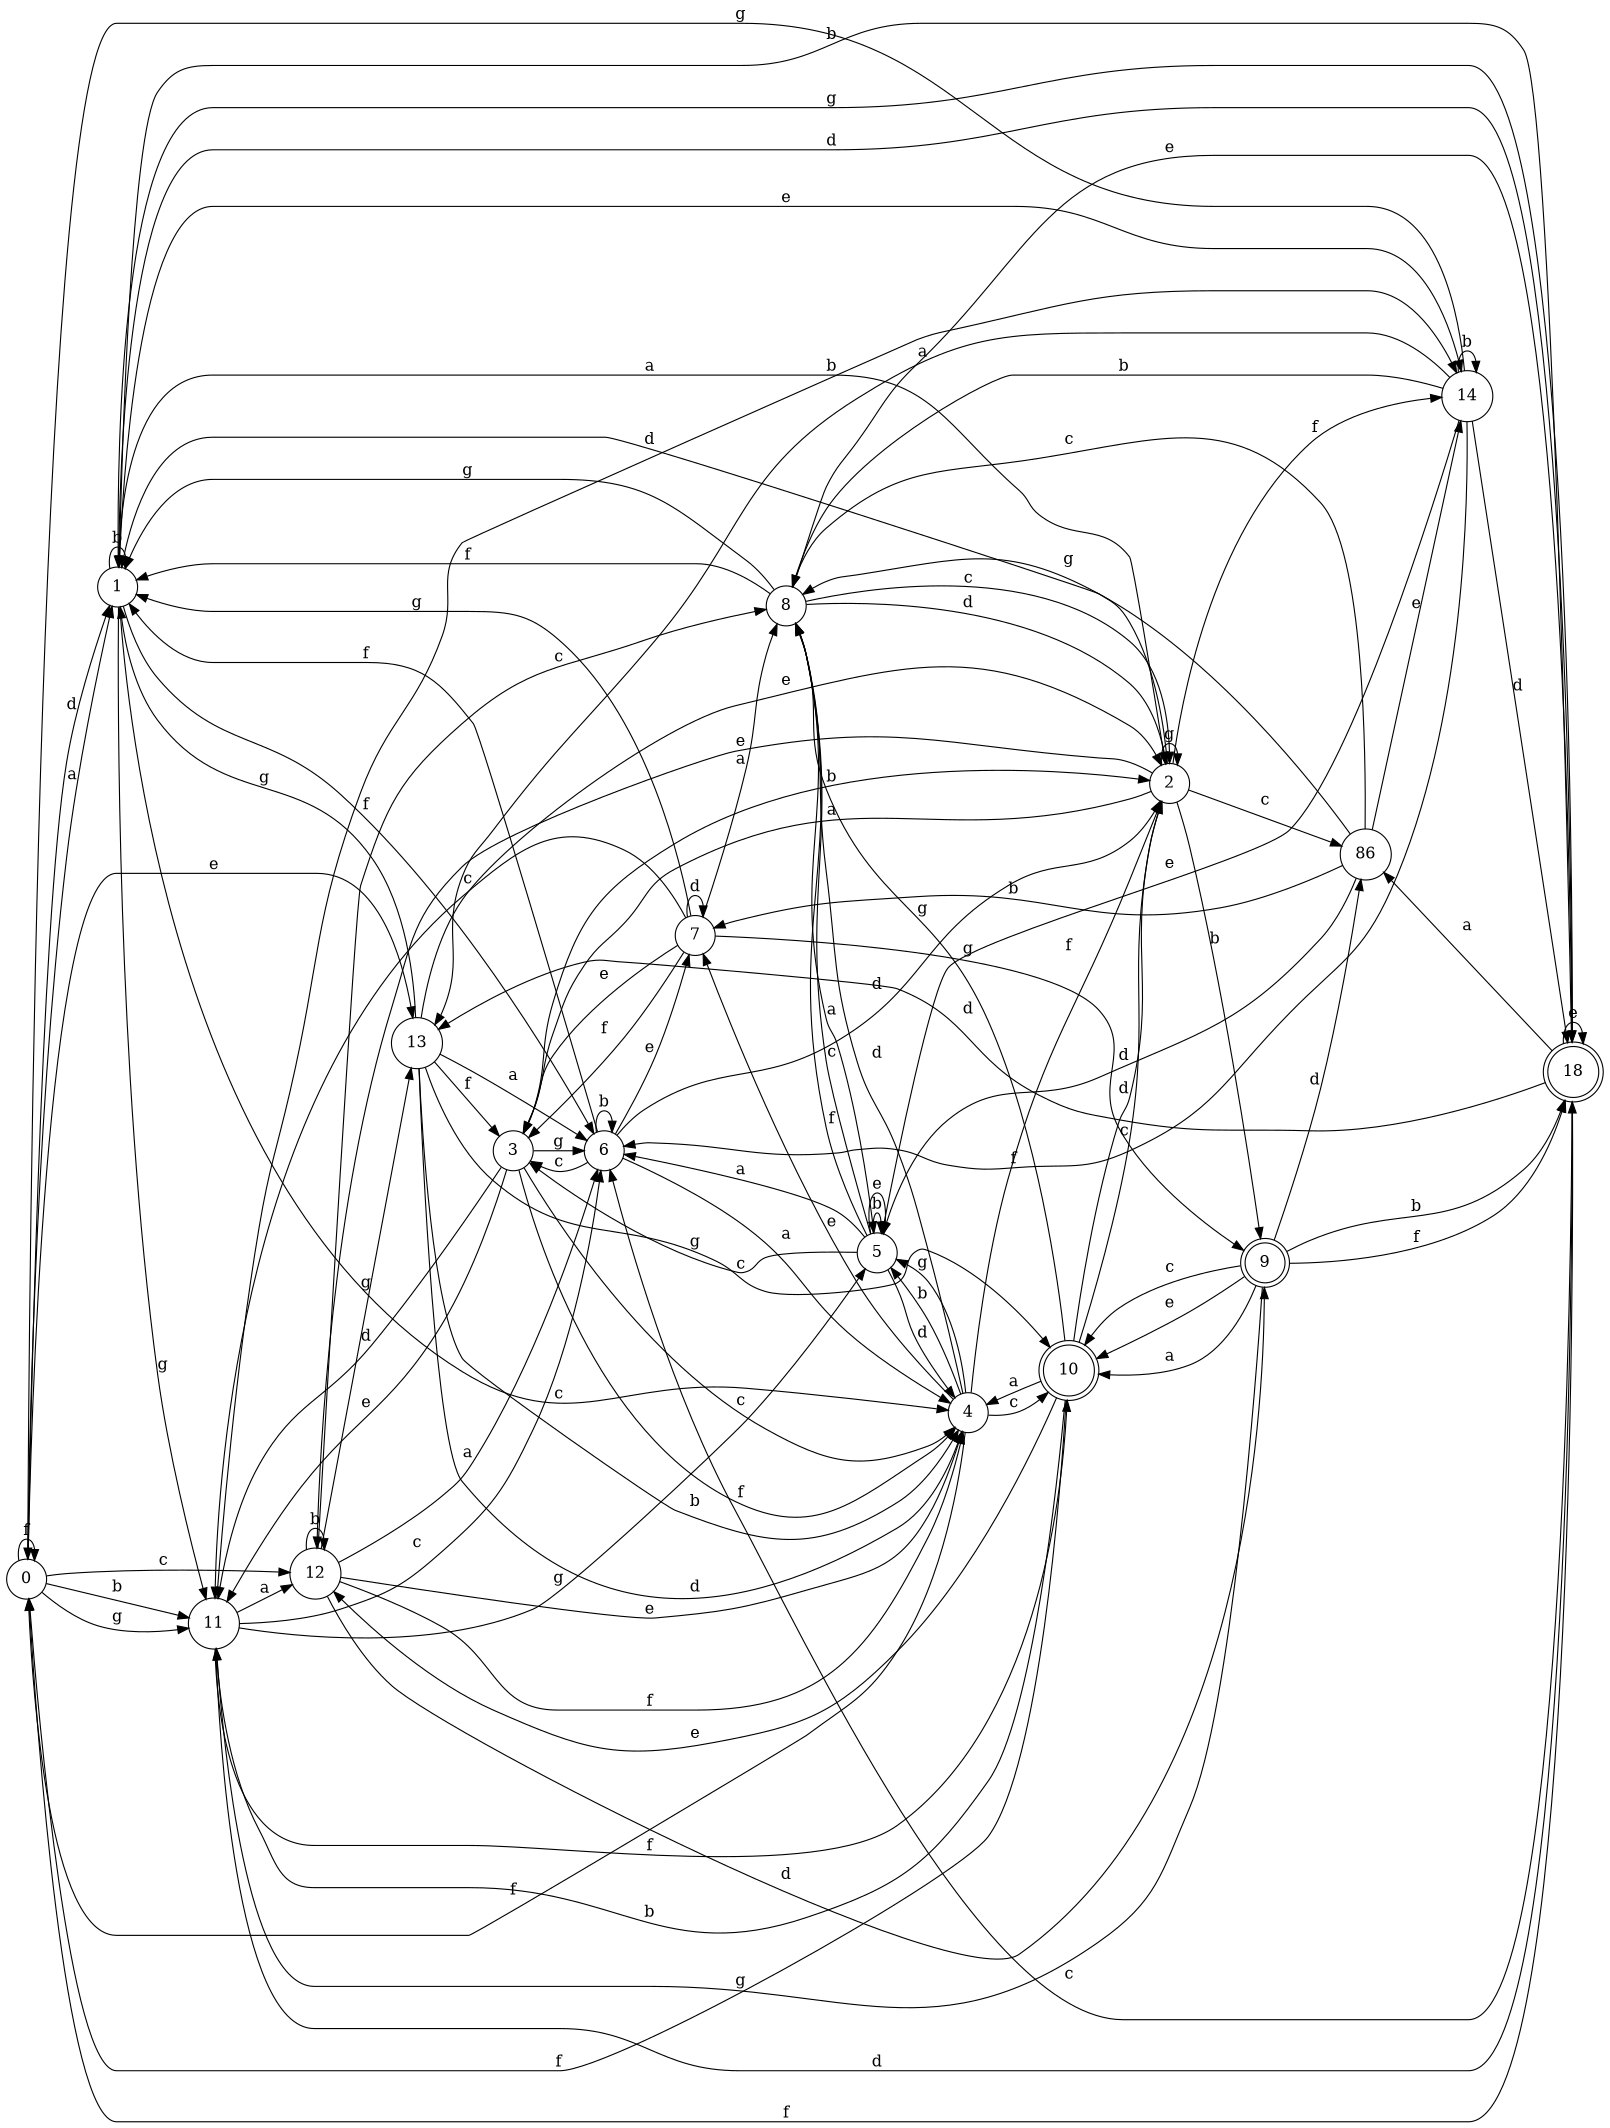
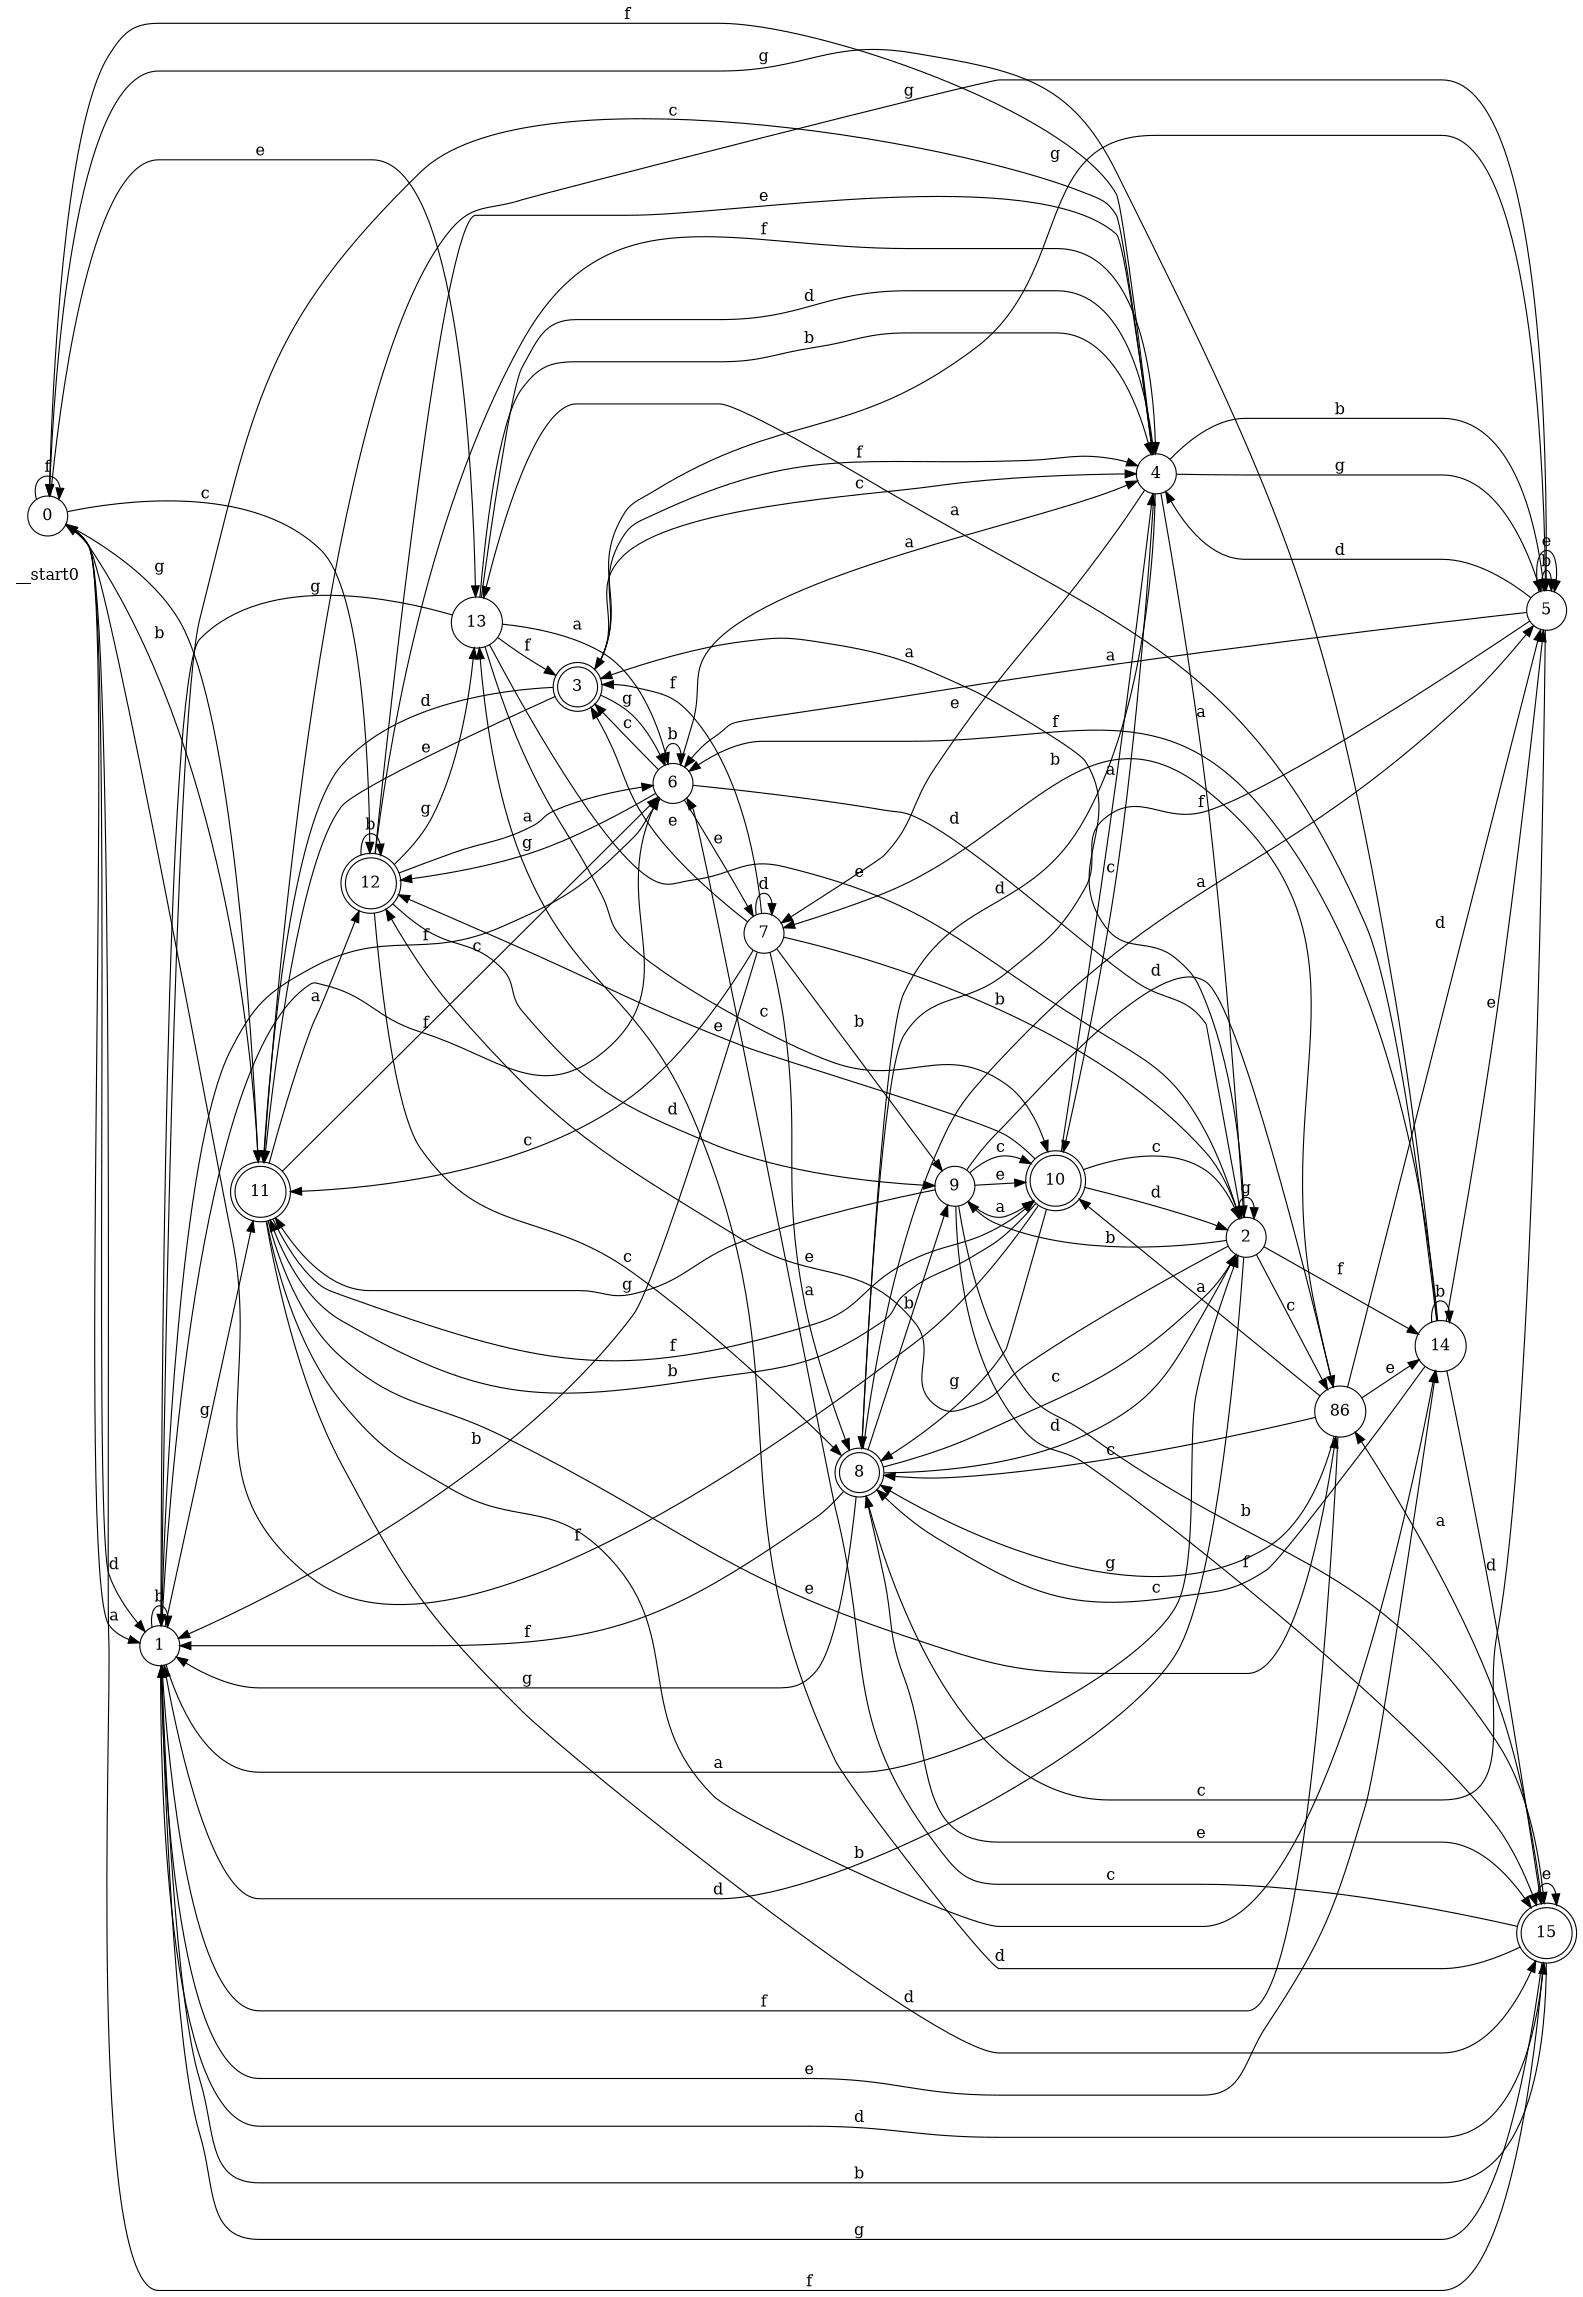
(1124, 367) -> (1156, 1589)
none -> (48, 576)
(417, 603) -> (477, 1440)
(786, 606) -> (859, 1473)
(716, 823) -> (1027, 1023)
none -> (539, 850)
(1069, 946) -> (1201, 713)
(968, 949) -> (859, 1023)
(1573, 1072) -> (1547, 1933)
(513, 1151) -> (578, 687)
(1265, 1263) -> (955, 1186)
none -> (1193, 1292)
none -> (906, 1333)
(315, 1574) -> (371, 883)
none -> (816, 1603)
(214, 1624) -> (261, 1192)
none -> (867, 2011)
